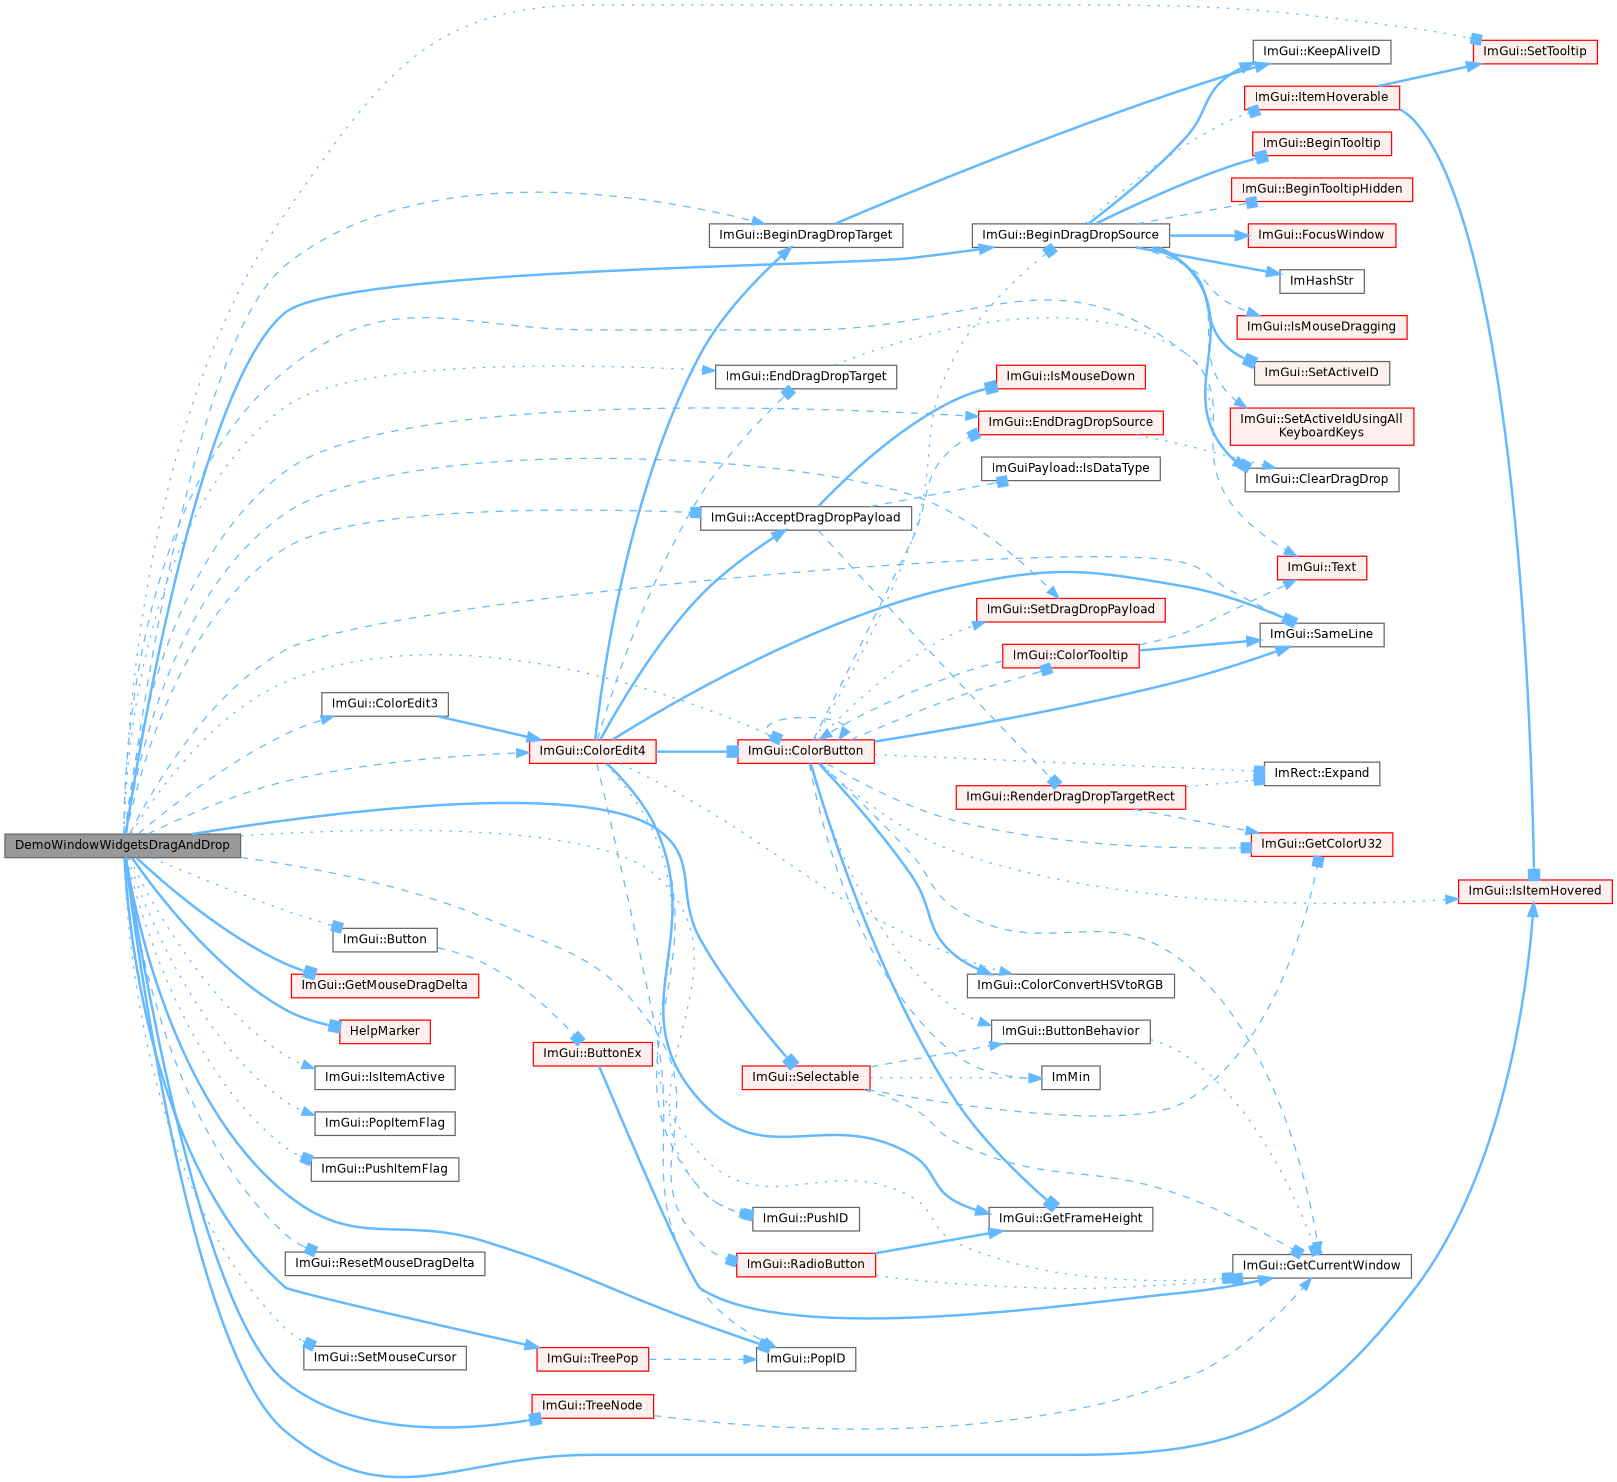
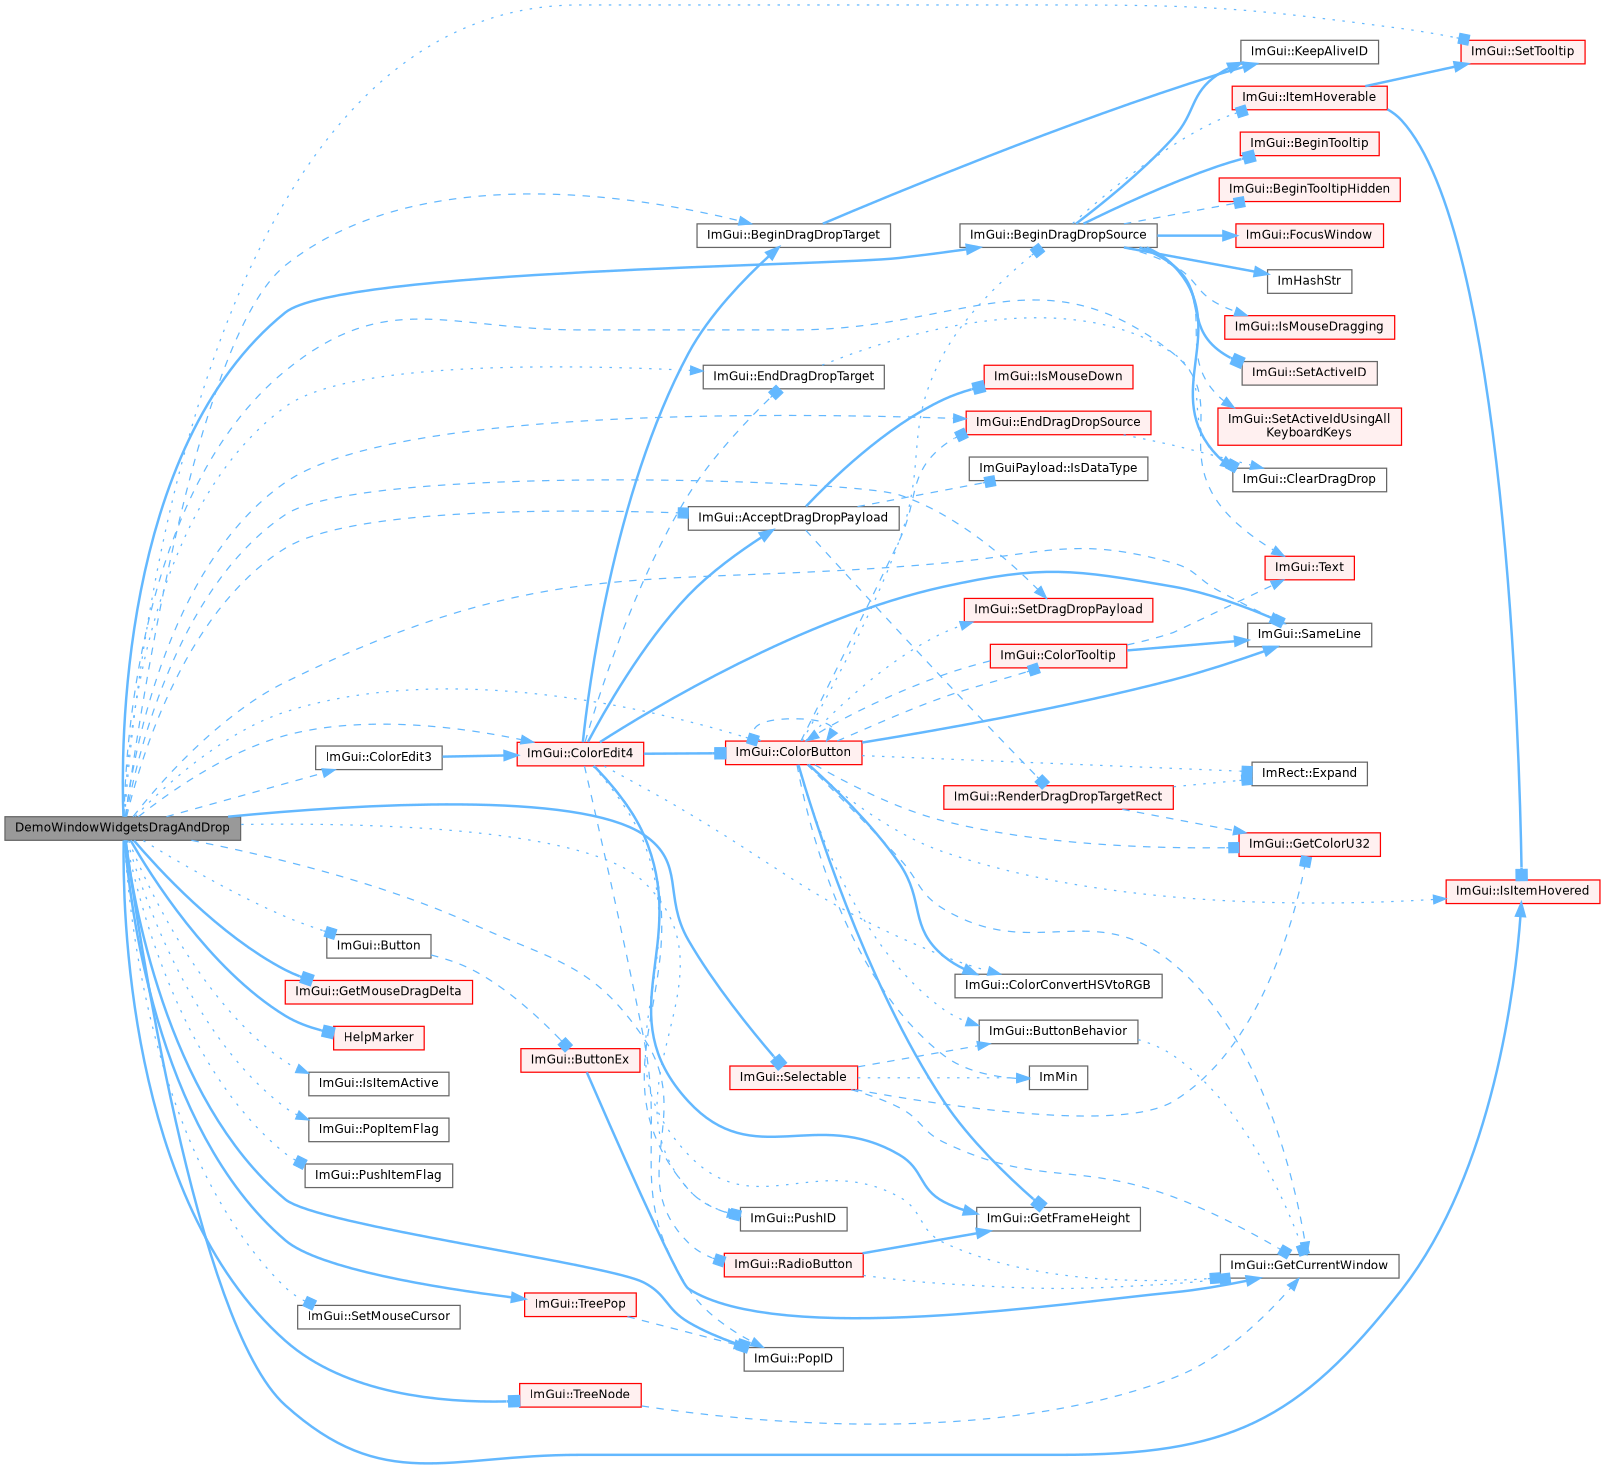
(385, 1264) -> none
